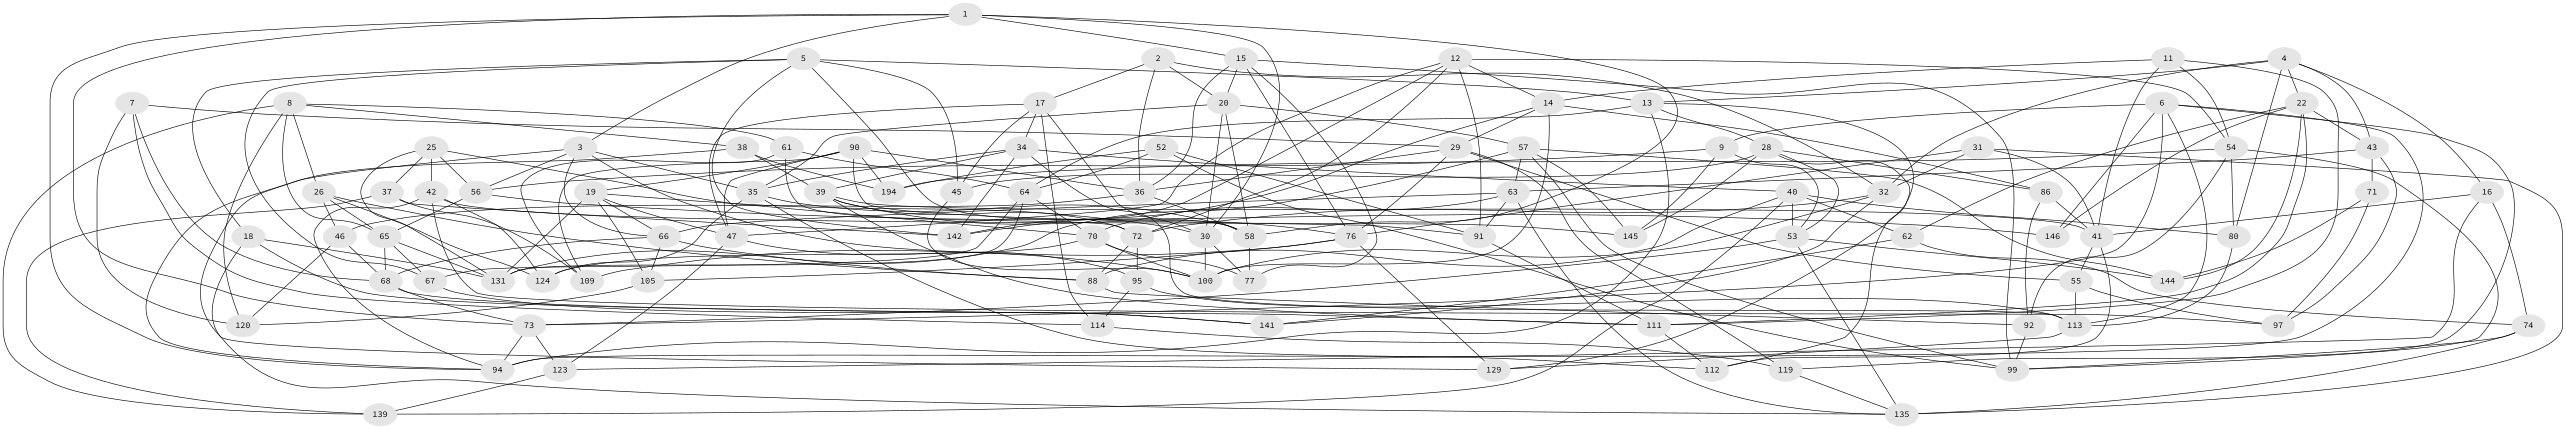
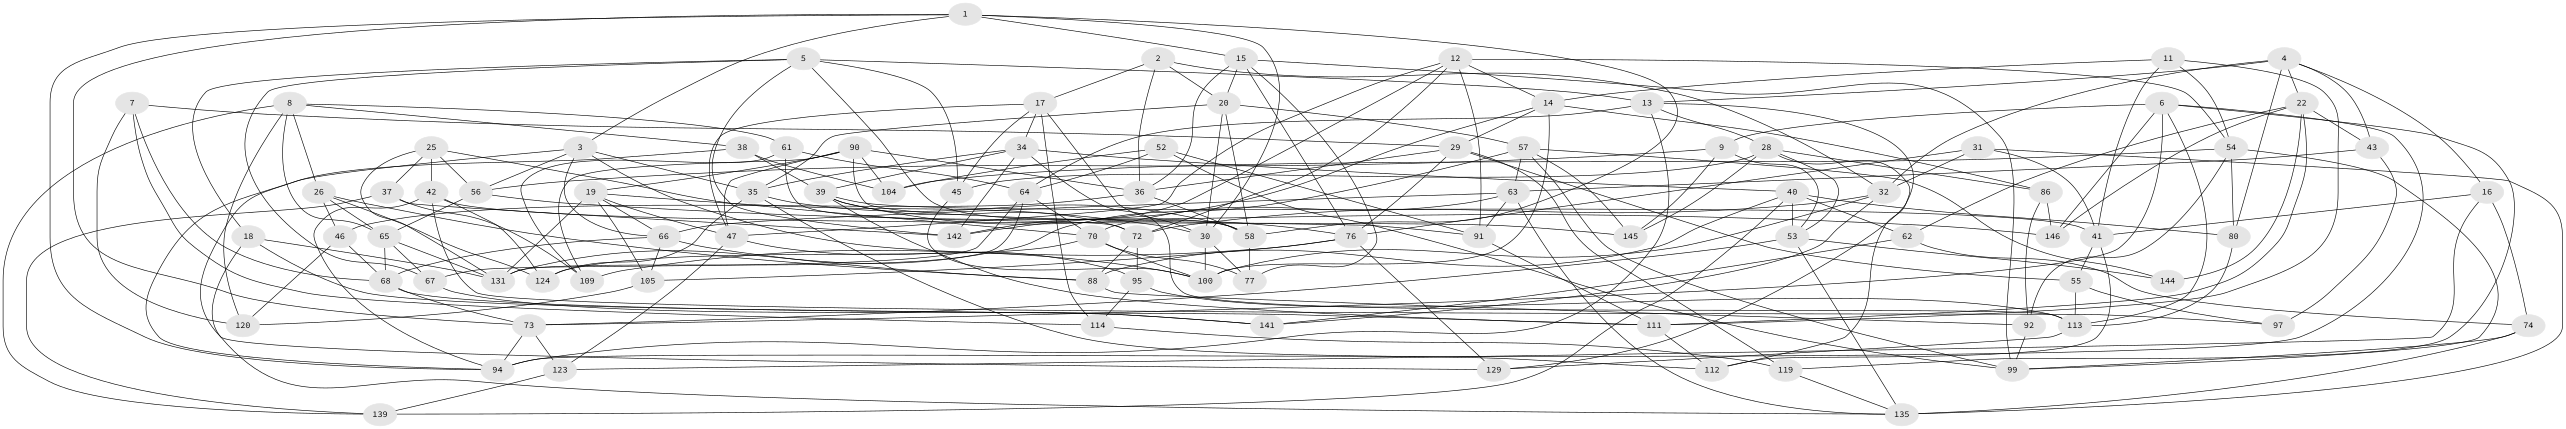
(889, 192) -> (889, 192)
(2372, 192) -> none
(2068, 211) -> (2049, 214)
